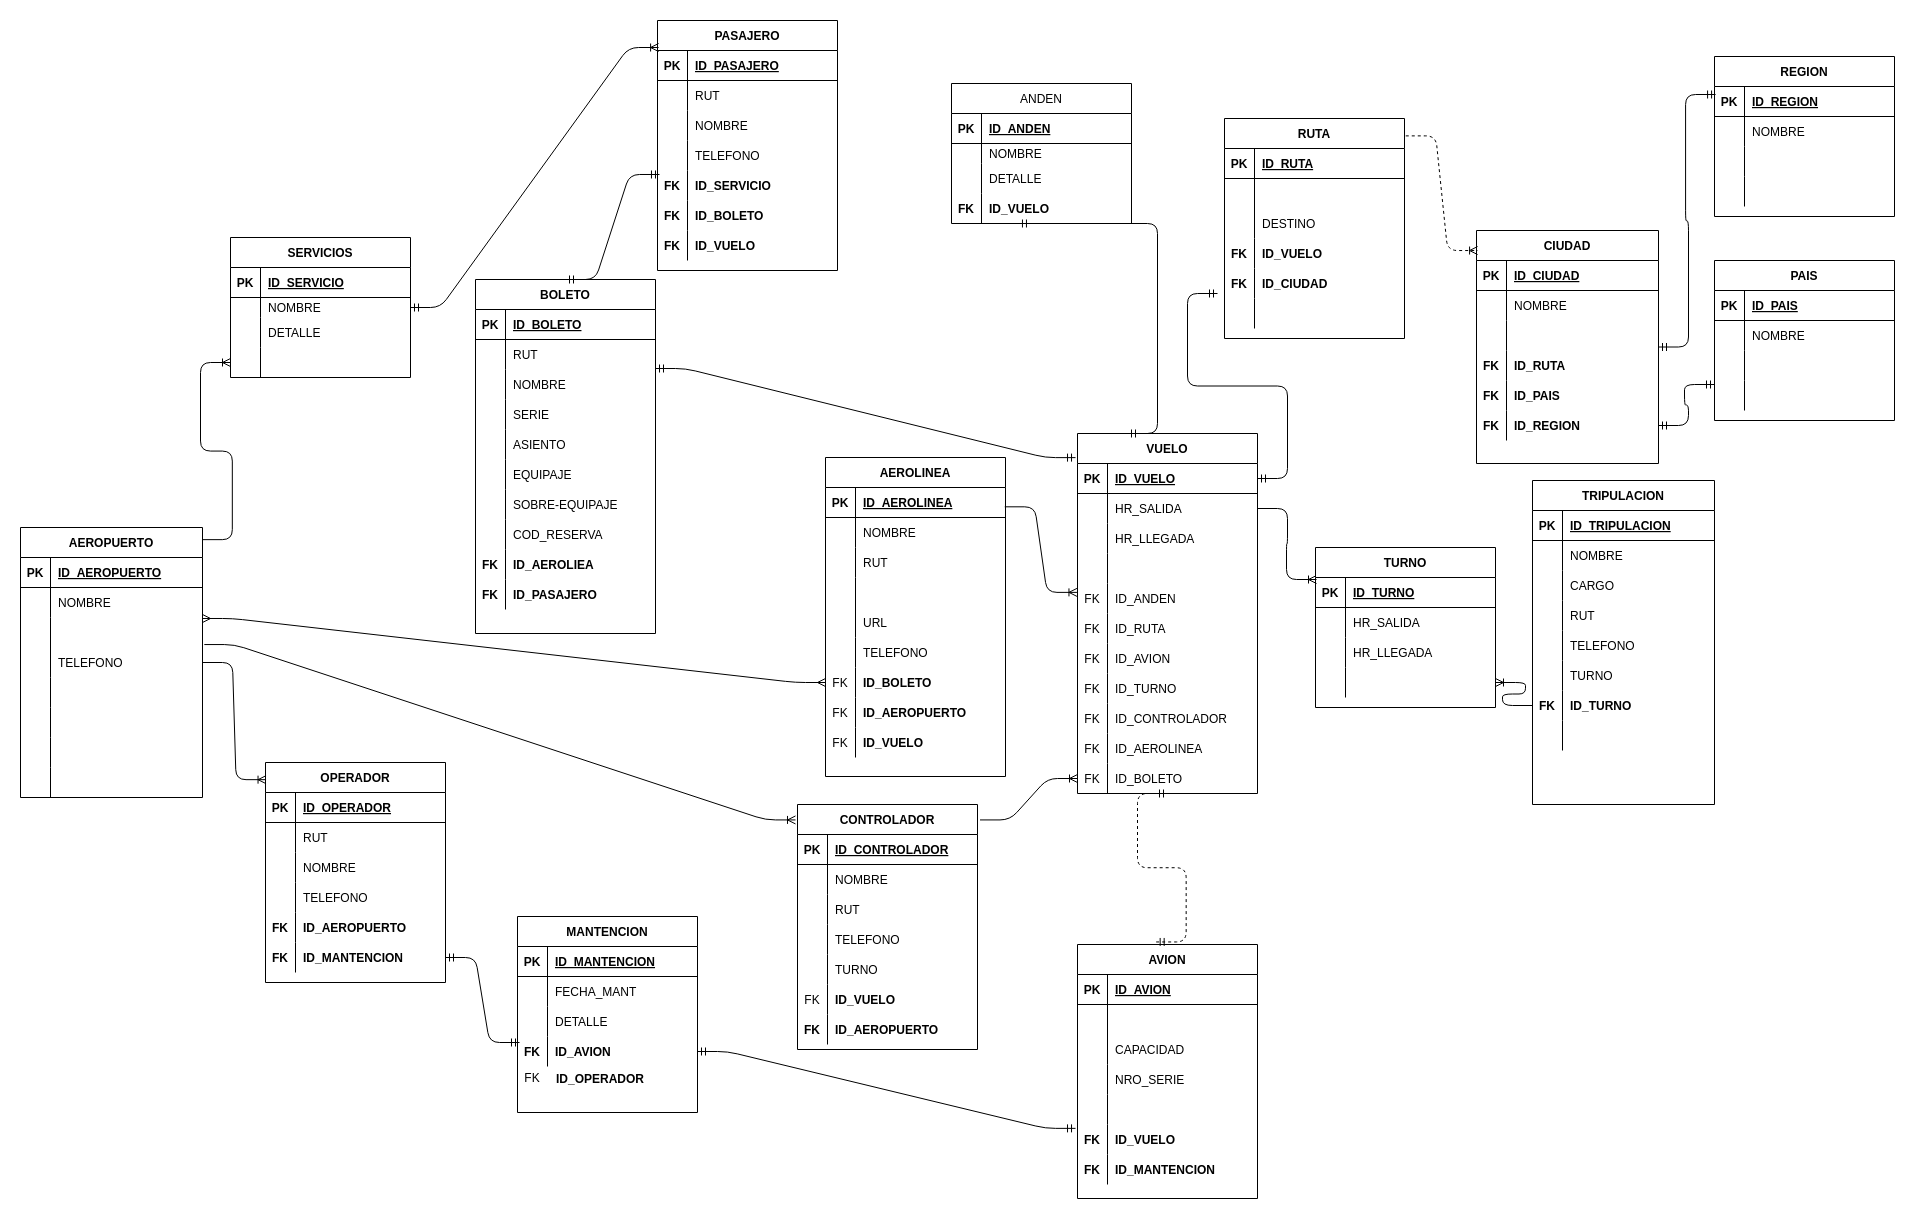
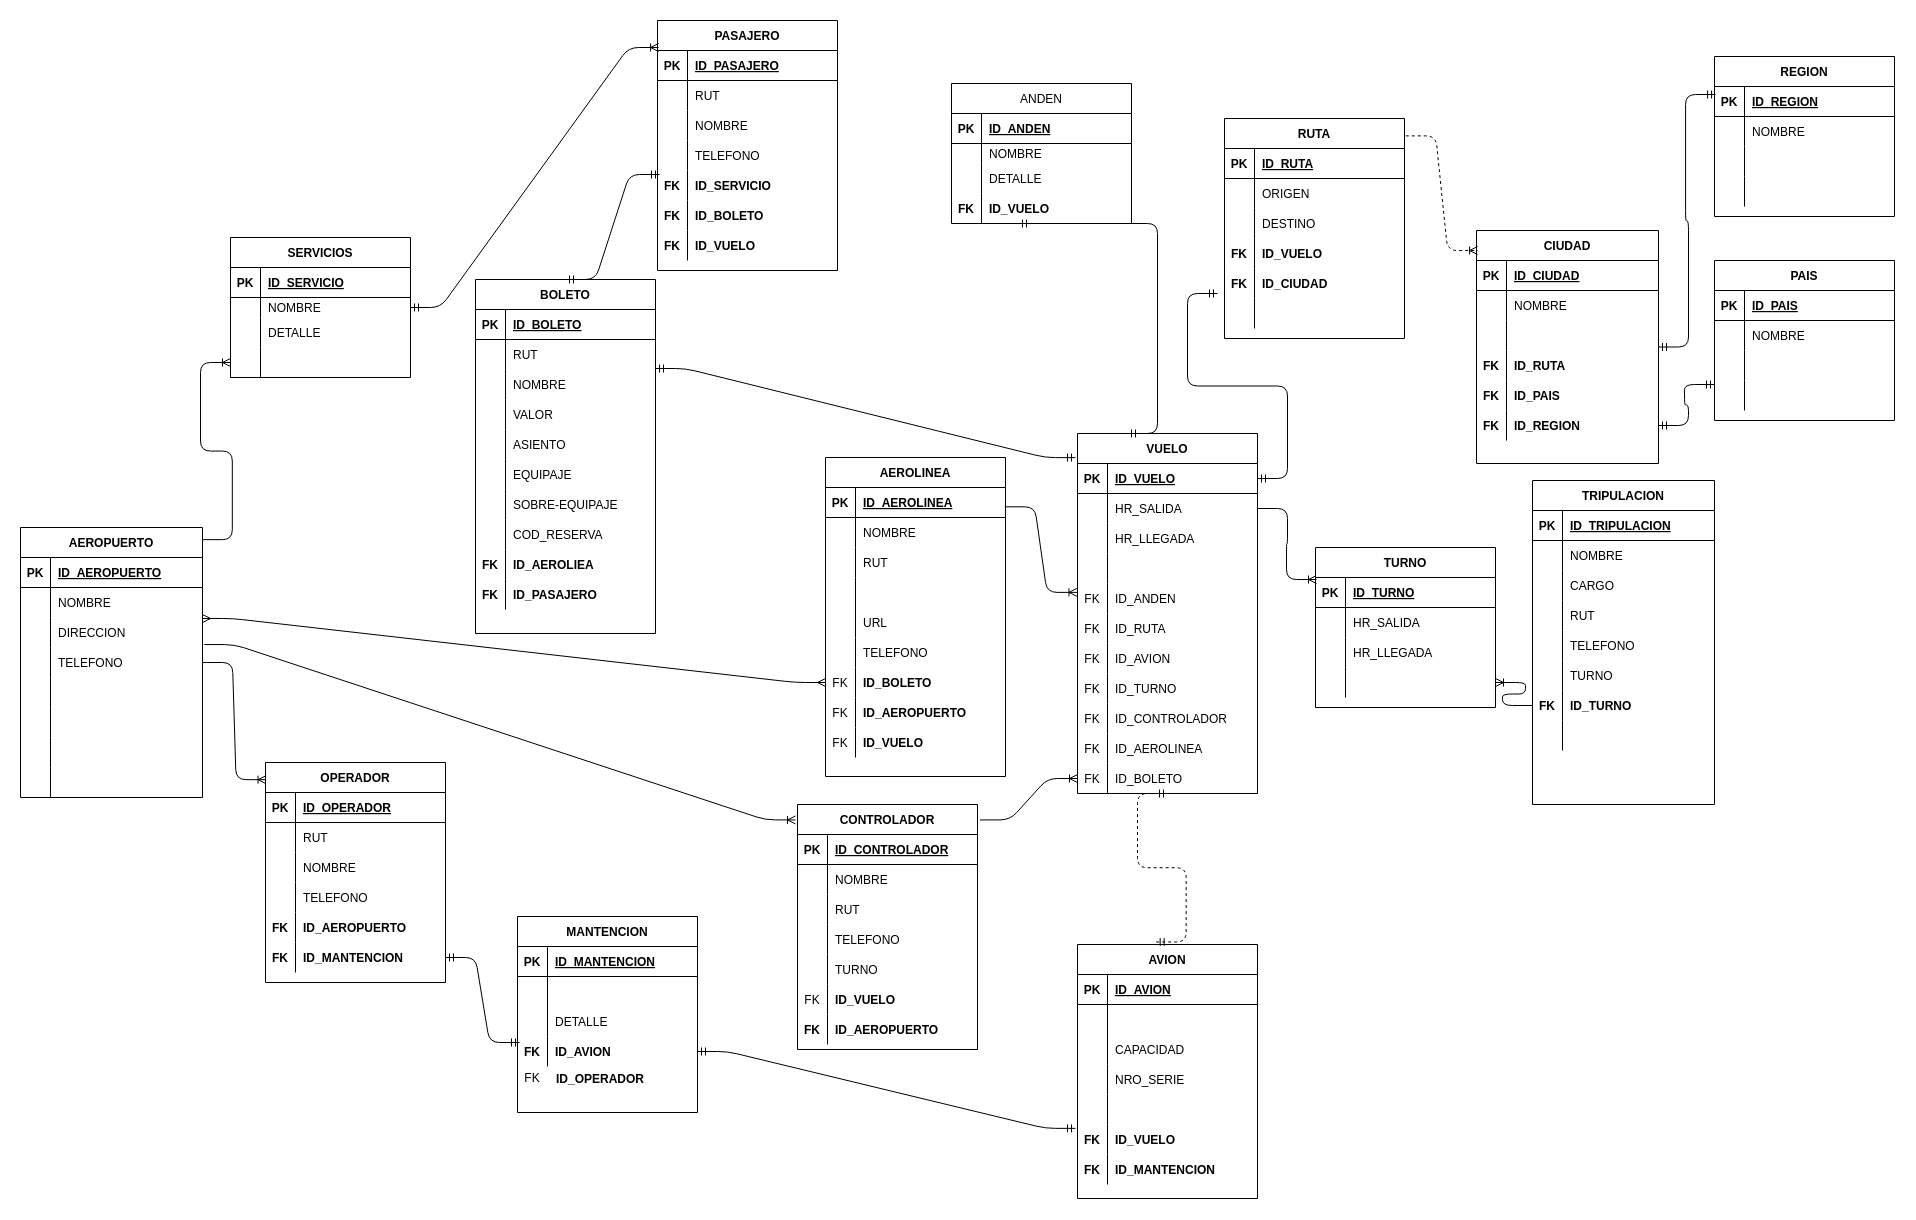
none -> (1330, 194)
(530, 415) -> (530, 415)
none -> (127, 633)
(623, 992) -> none
